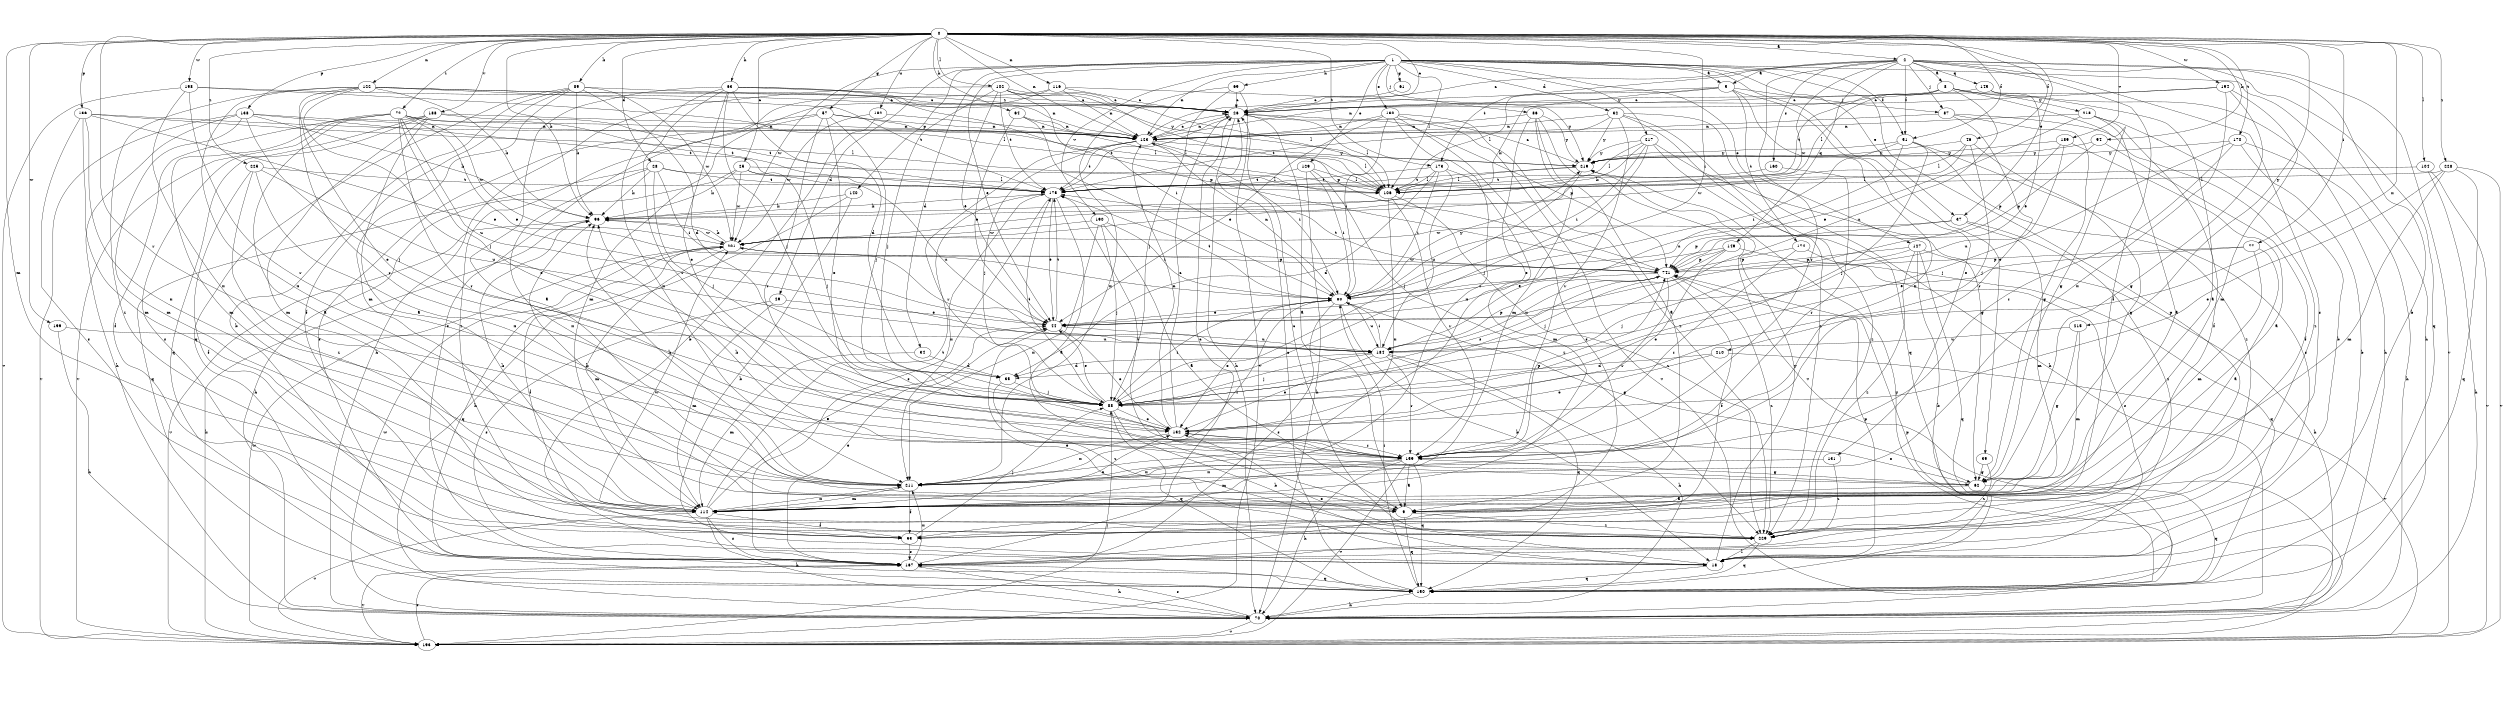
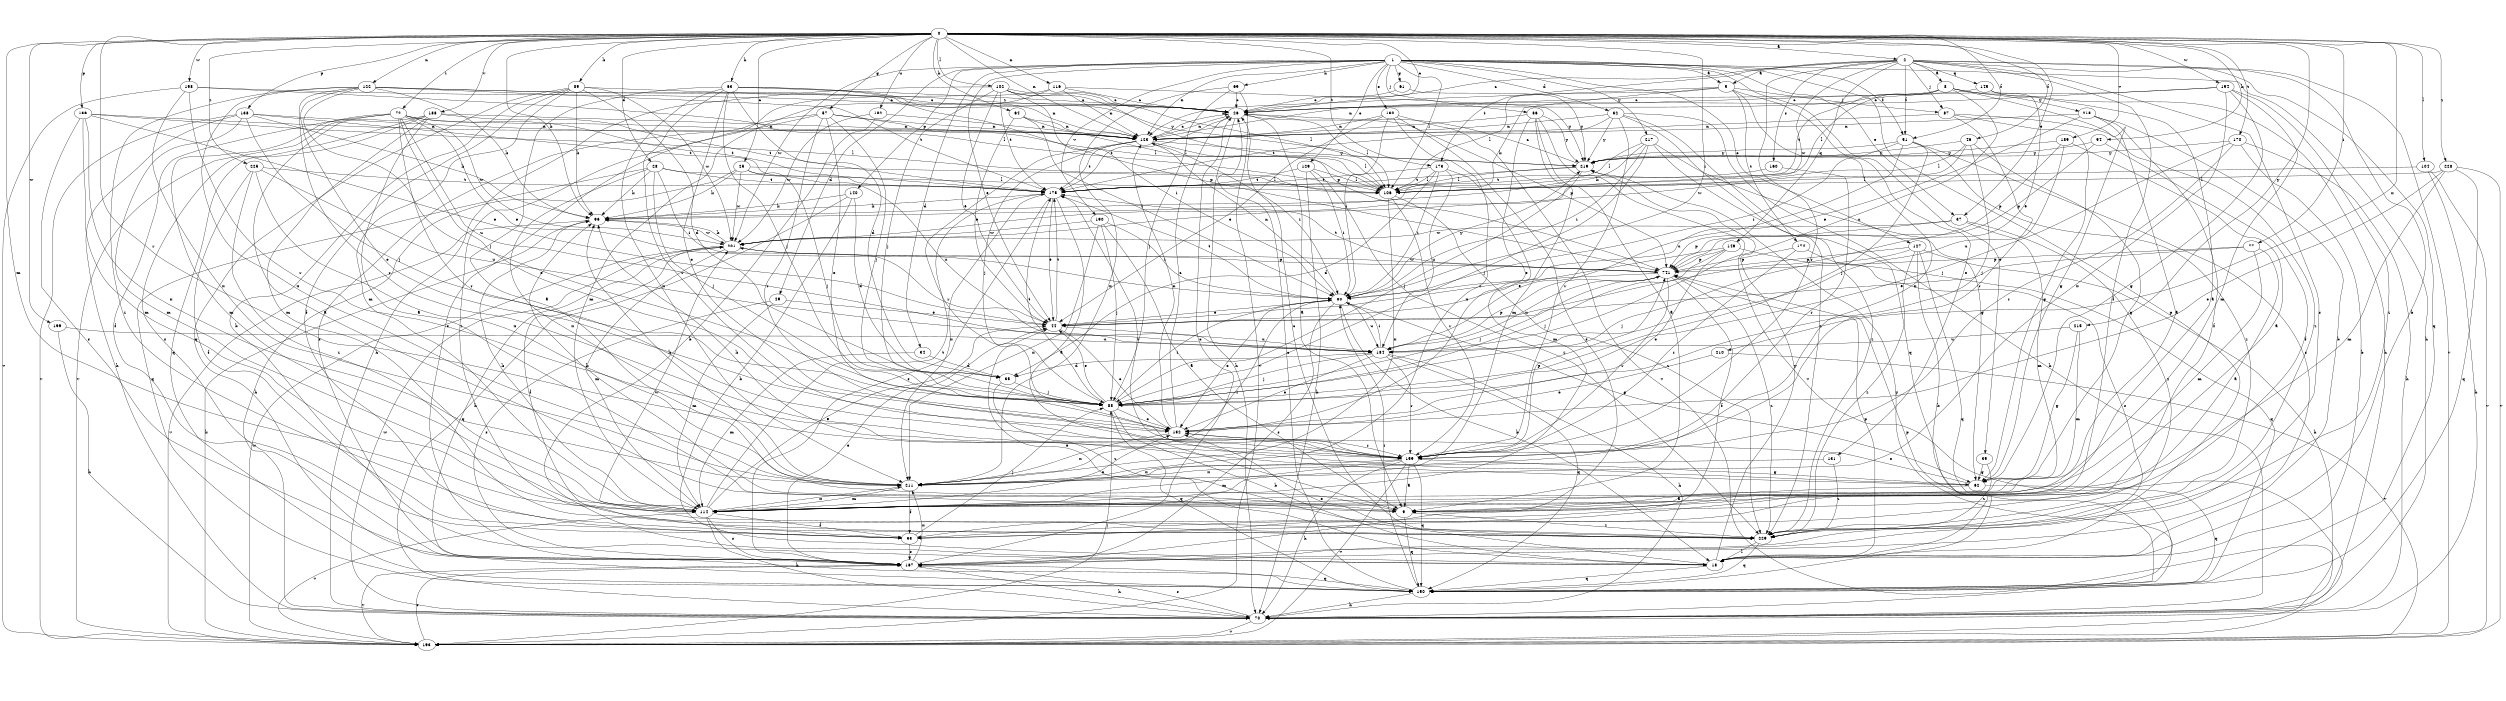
(1614, 146) -> (1508, 93)
(1626, 262) -> (2265, 467)
(1481, 339) -> (1481, 339)
(1348, 372) -> (878, 330)
